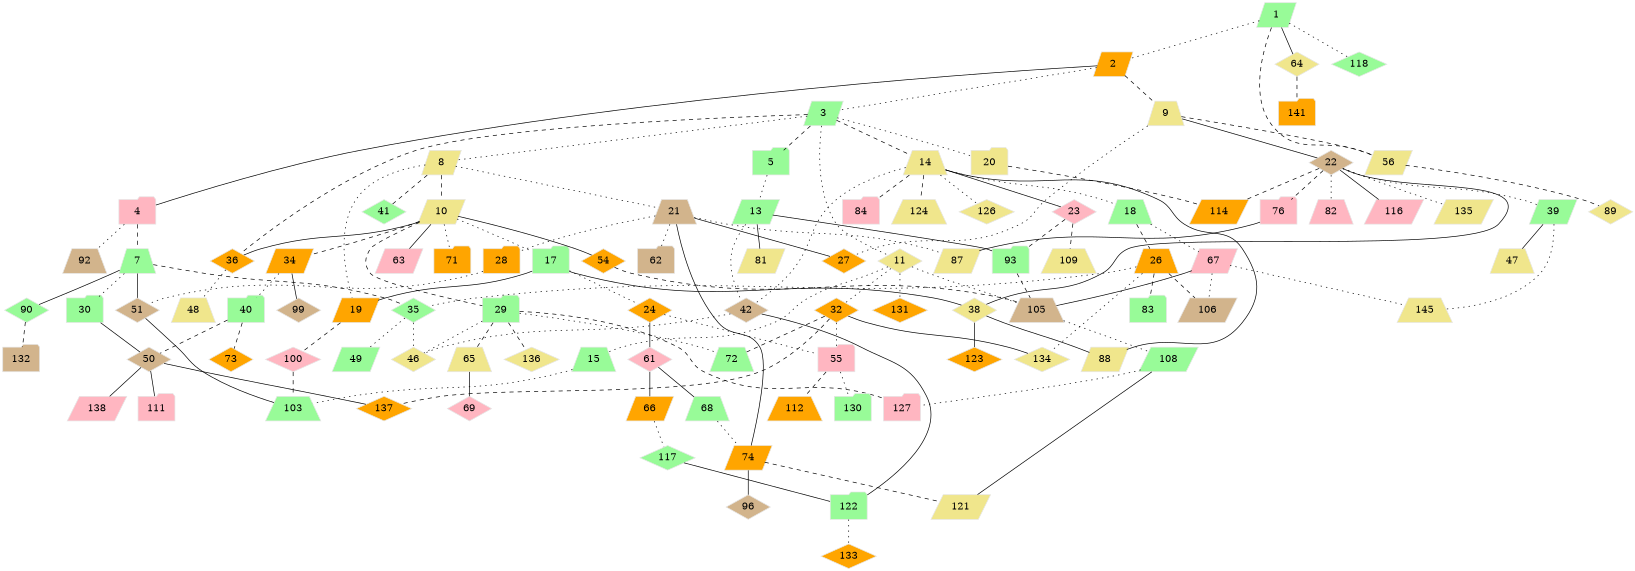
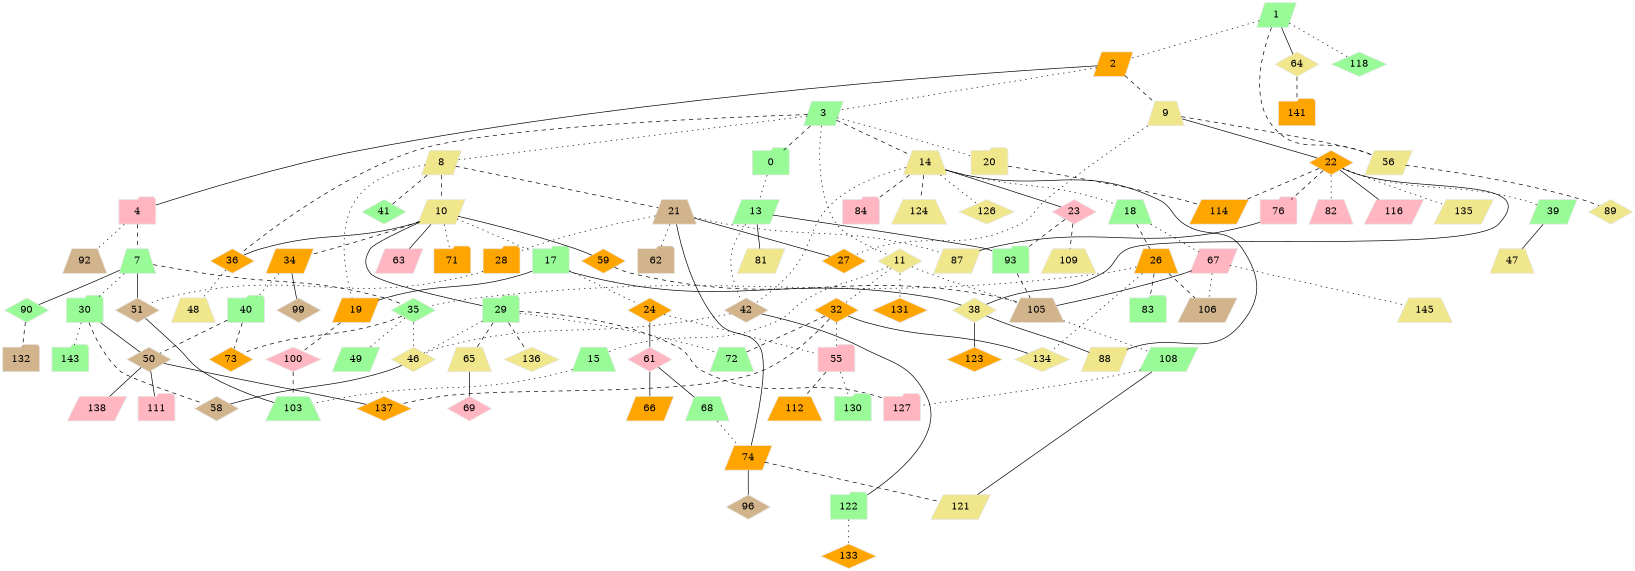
(771, 163) -> (771, 163)
(1331, 163) -> (1331, 163)
(557, 187) -> (557, 187)
(603, 261) -> (603, 261)
(386, 281) -> (386, 281)
(1520, 289) -> none
none -> (314, 336)
none -> (70, 359)
none -> (217, 409)
(668, 458) -> none
